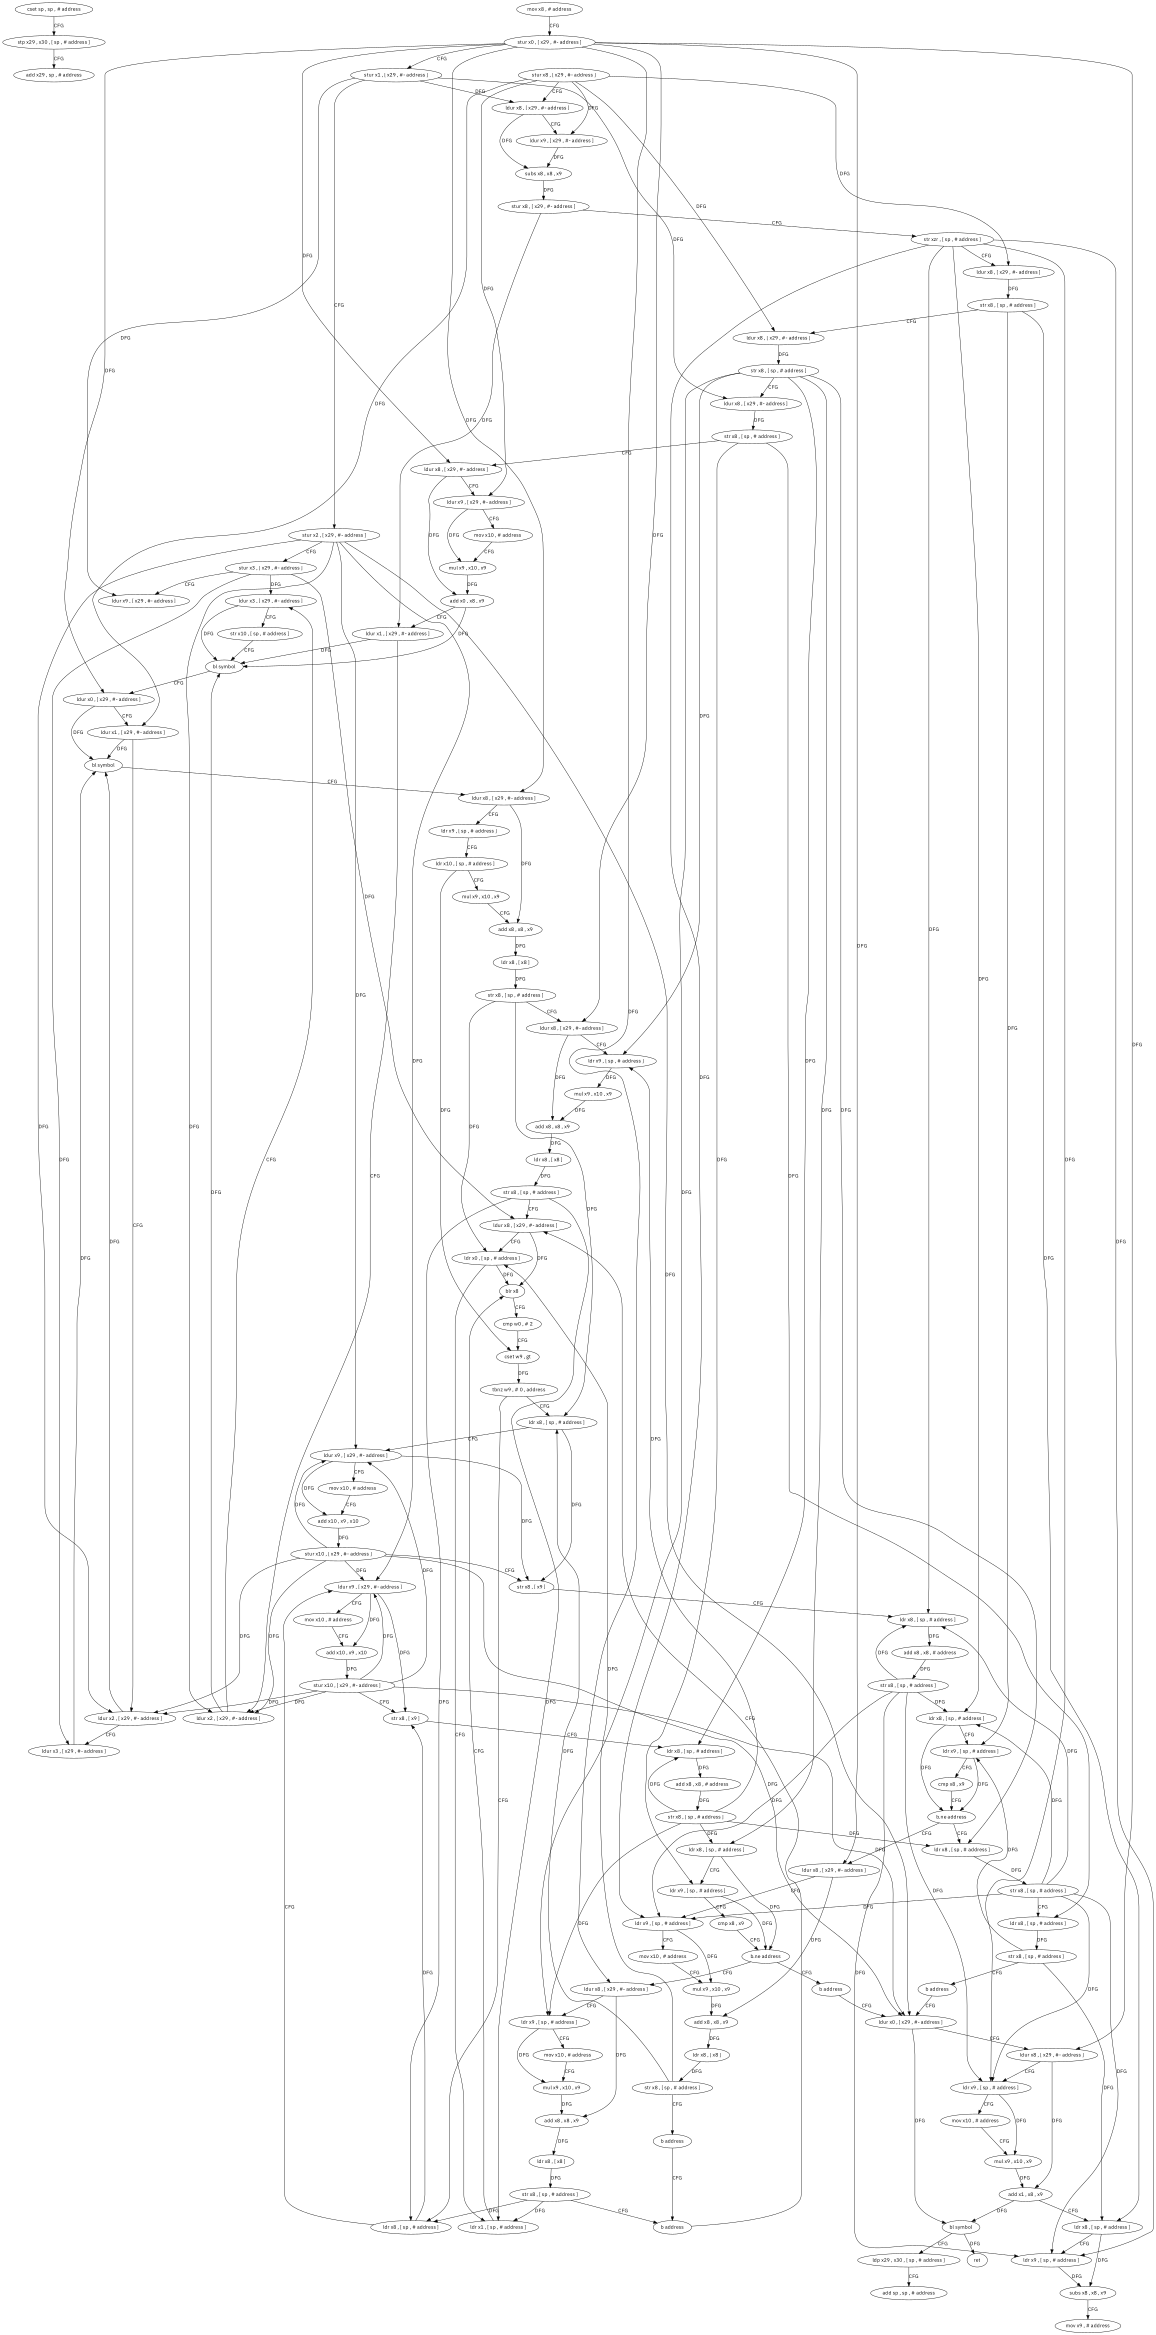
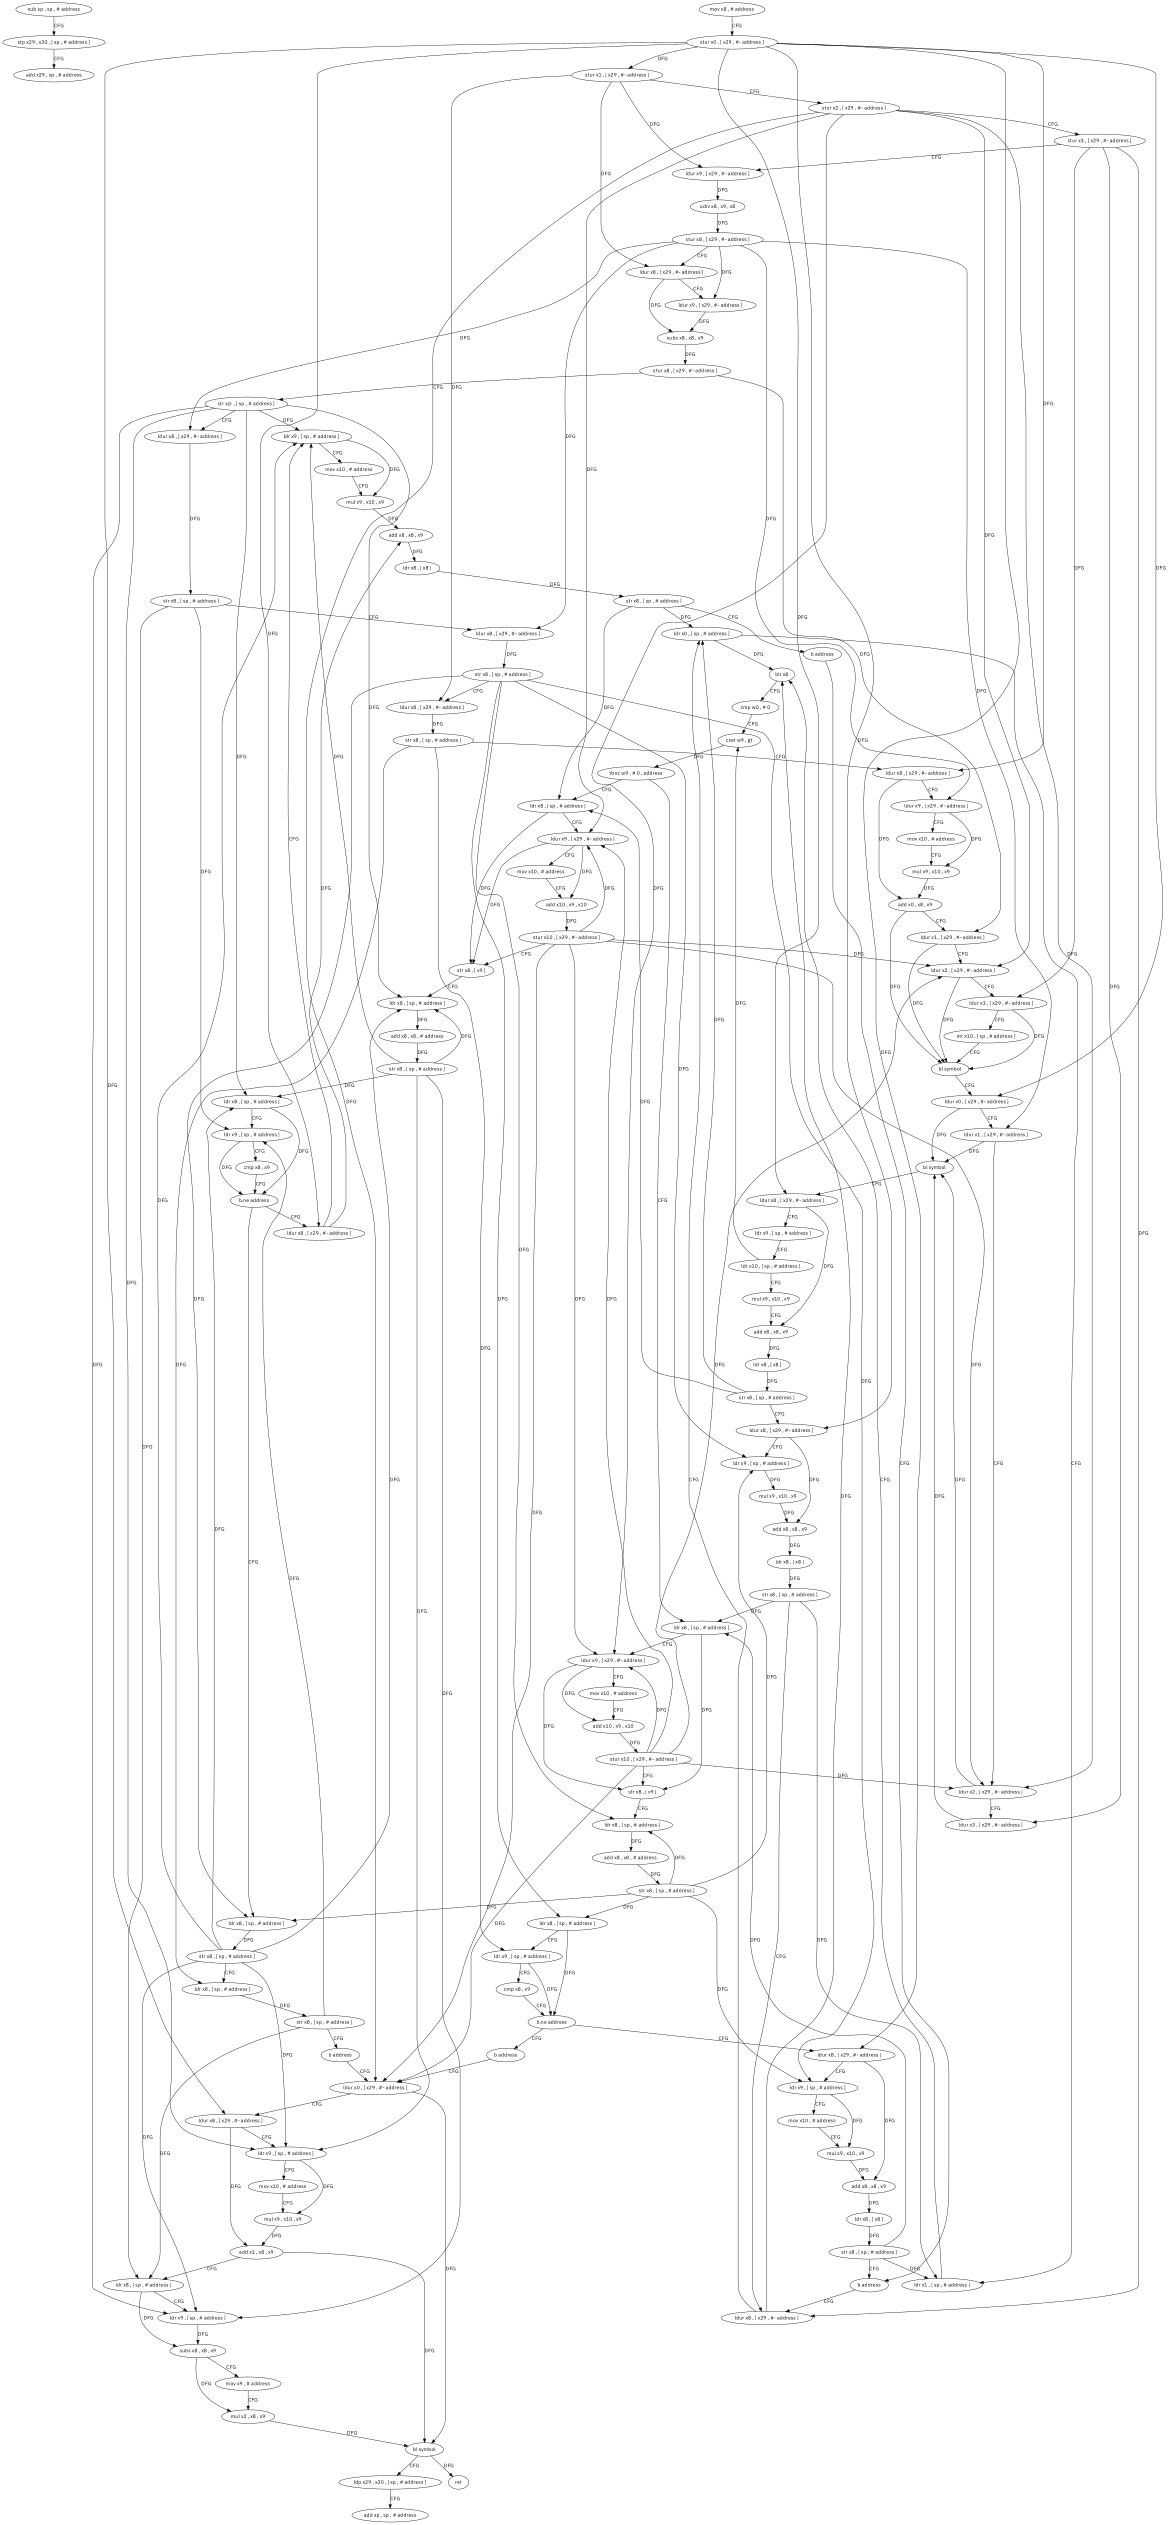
(54, 9) -> (54, 9)
(442, 59) -> (663, 59)
none -> (718, 207)
(518, 1324) -> (755, 708)
none -> (248, 2417)
